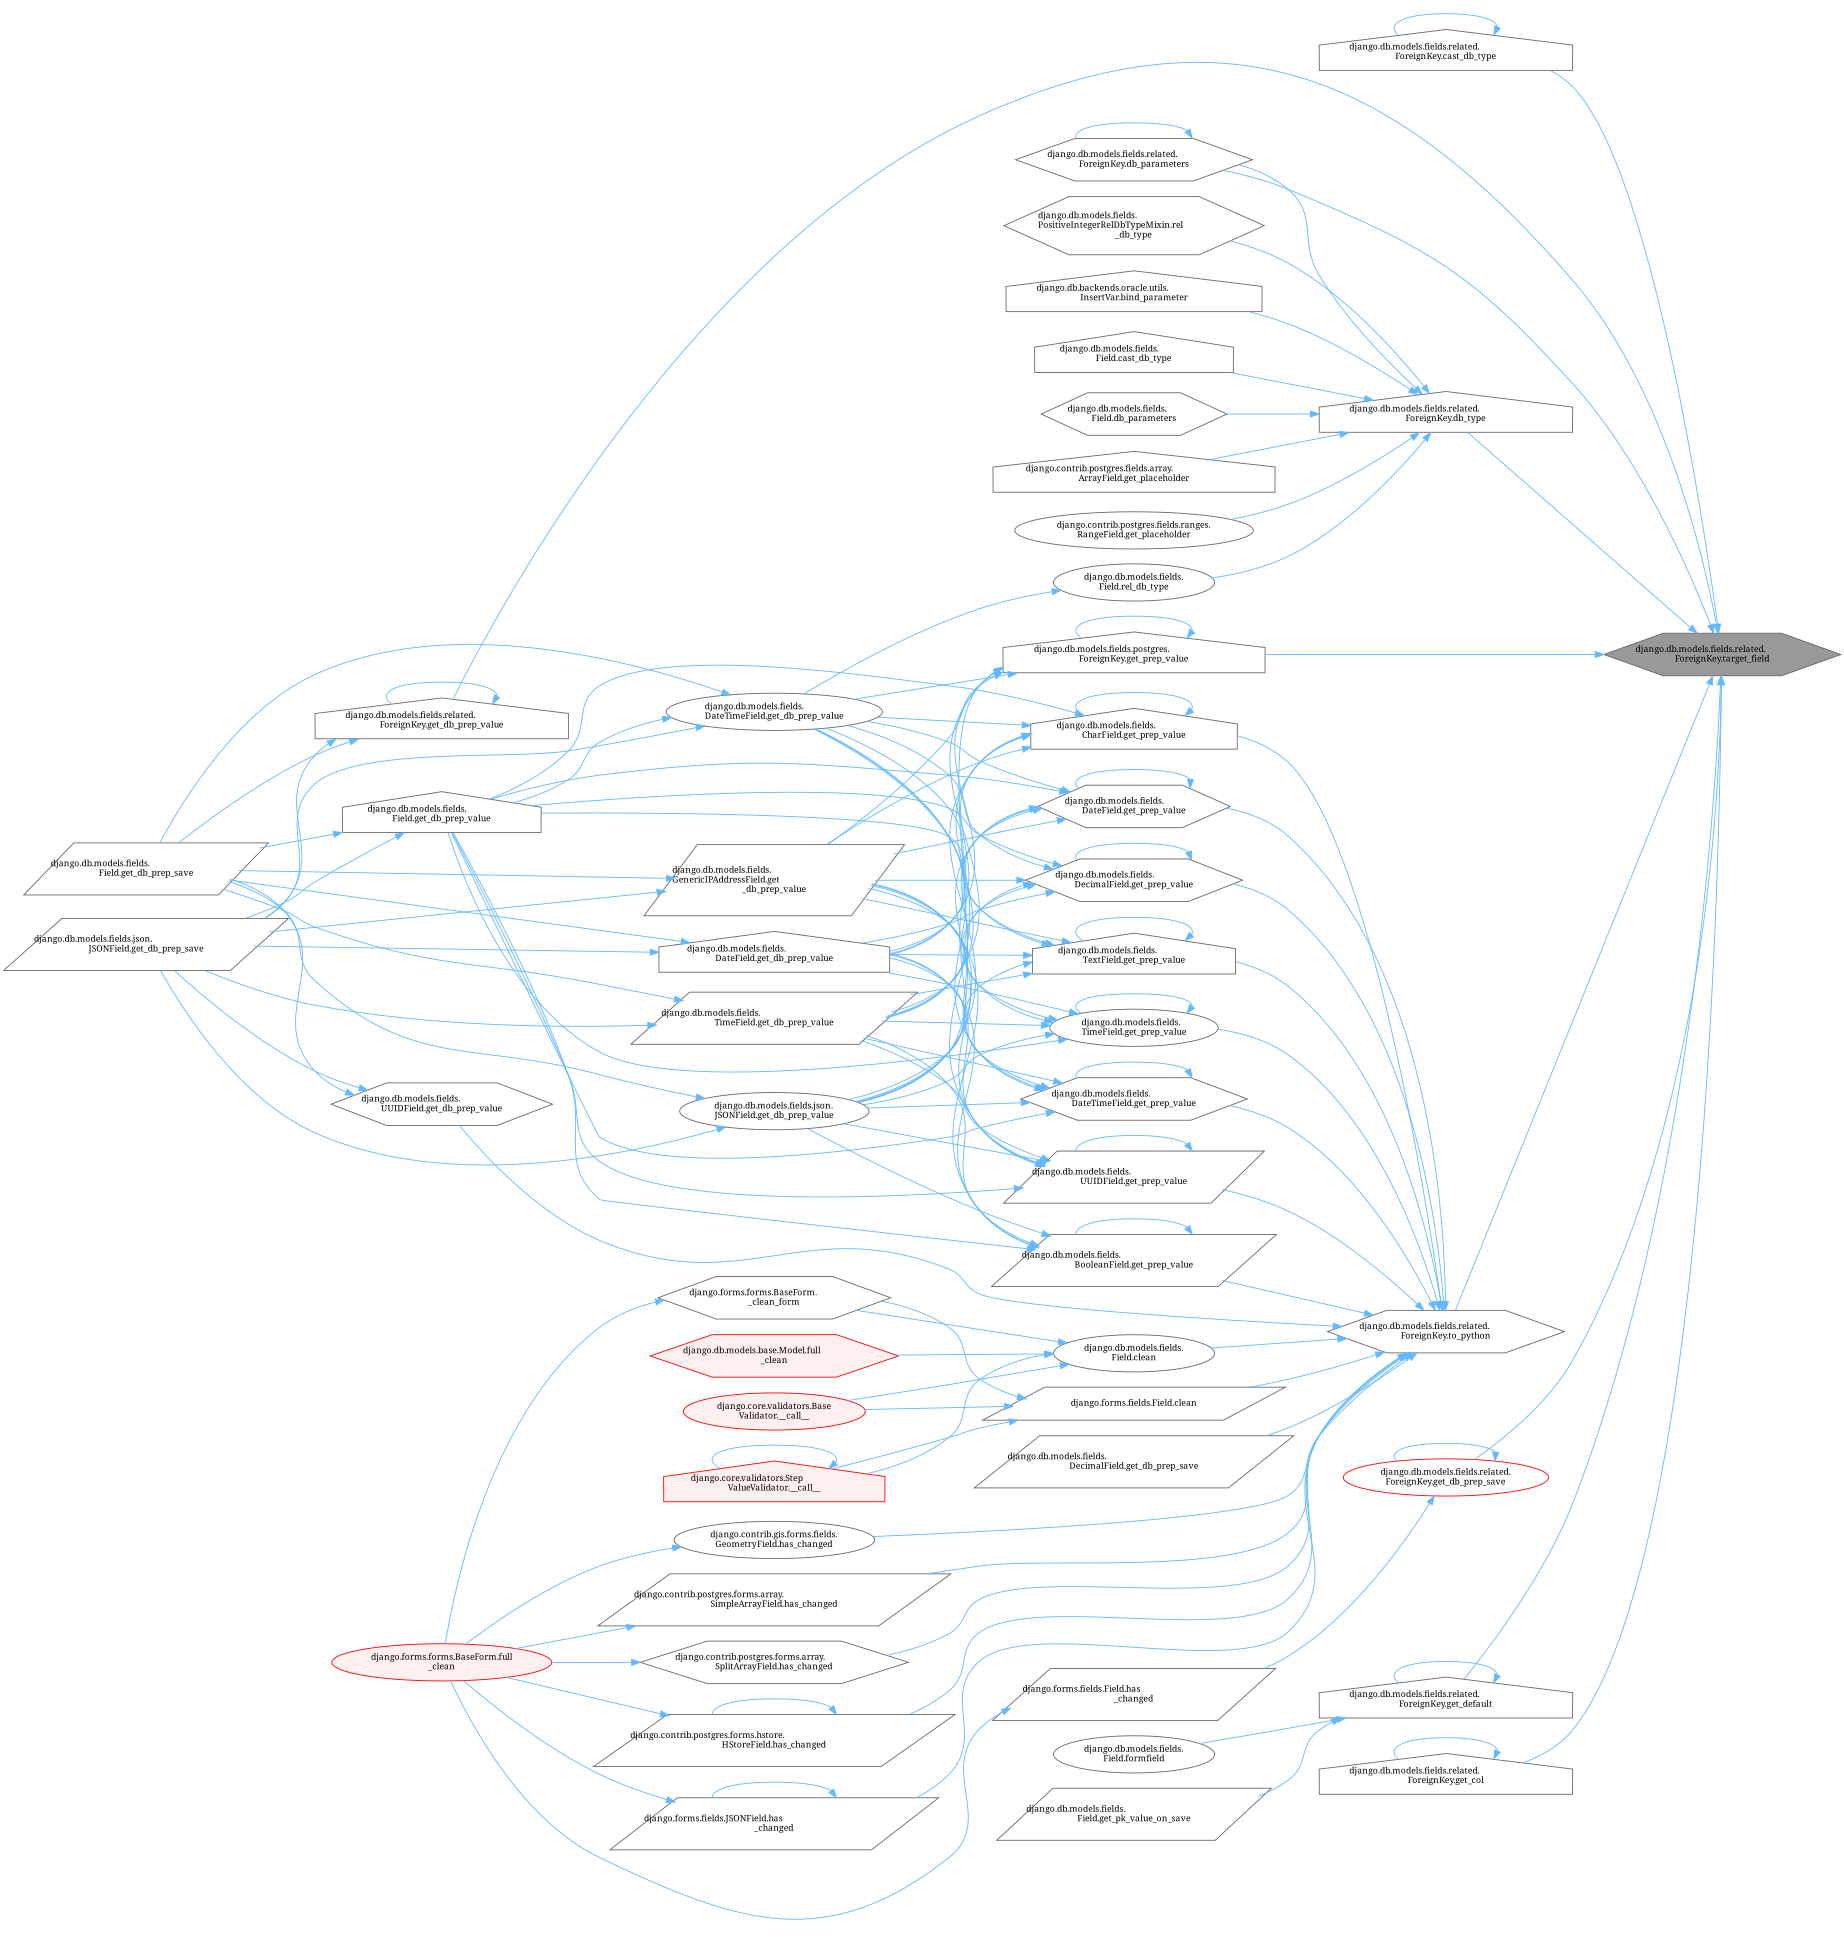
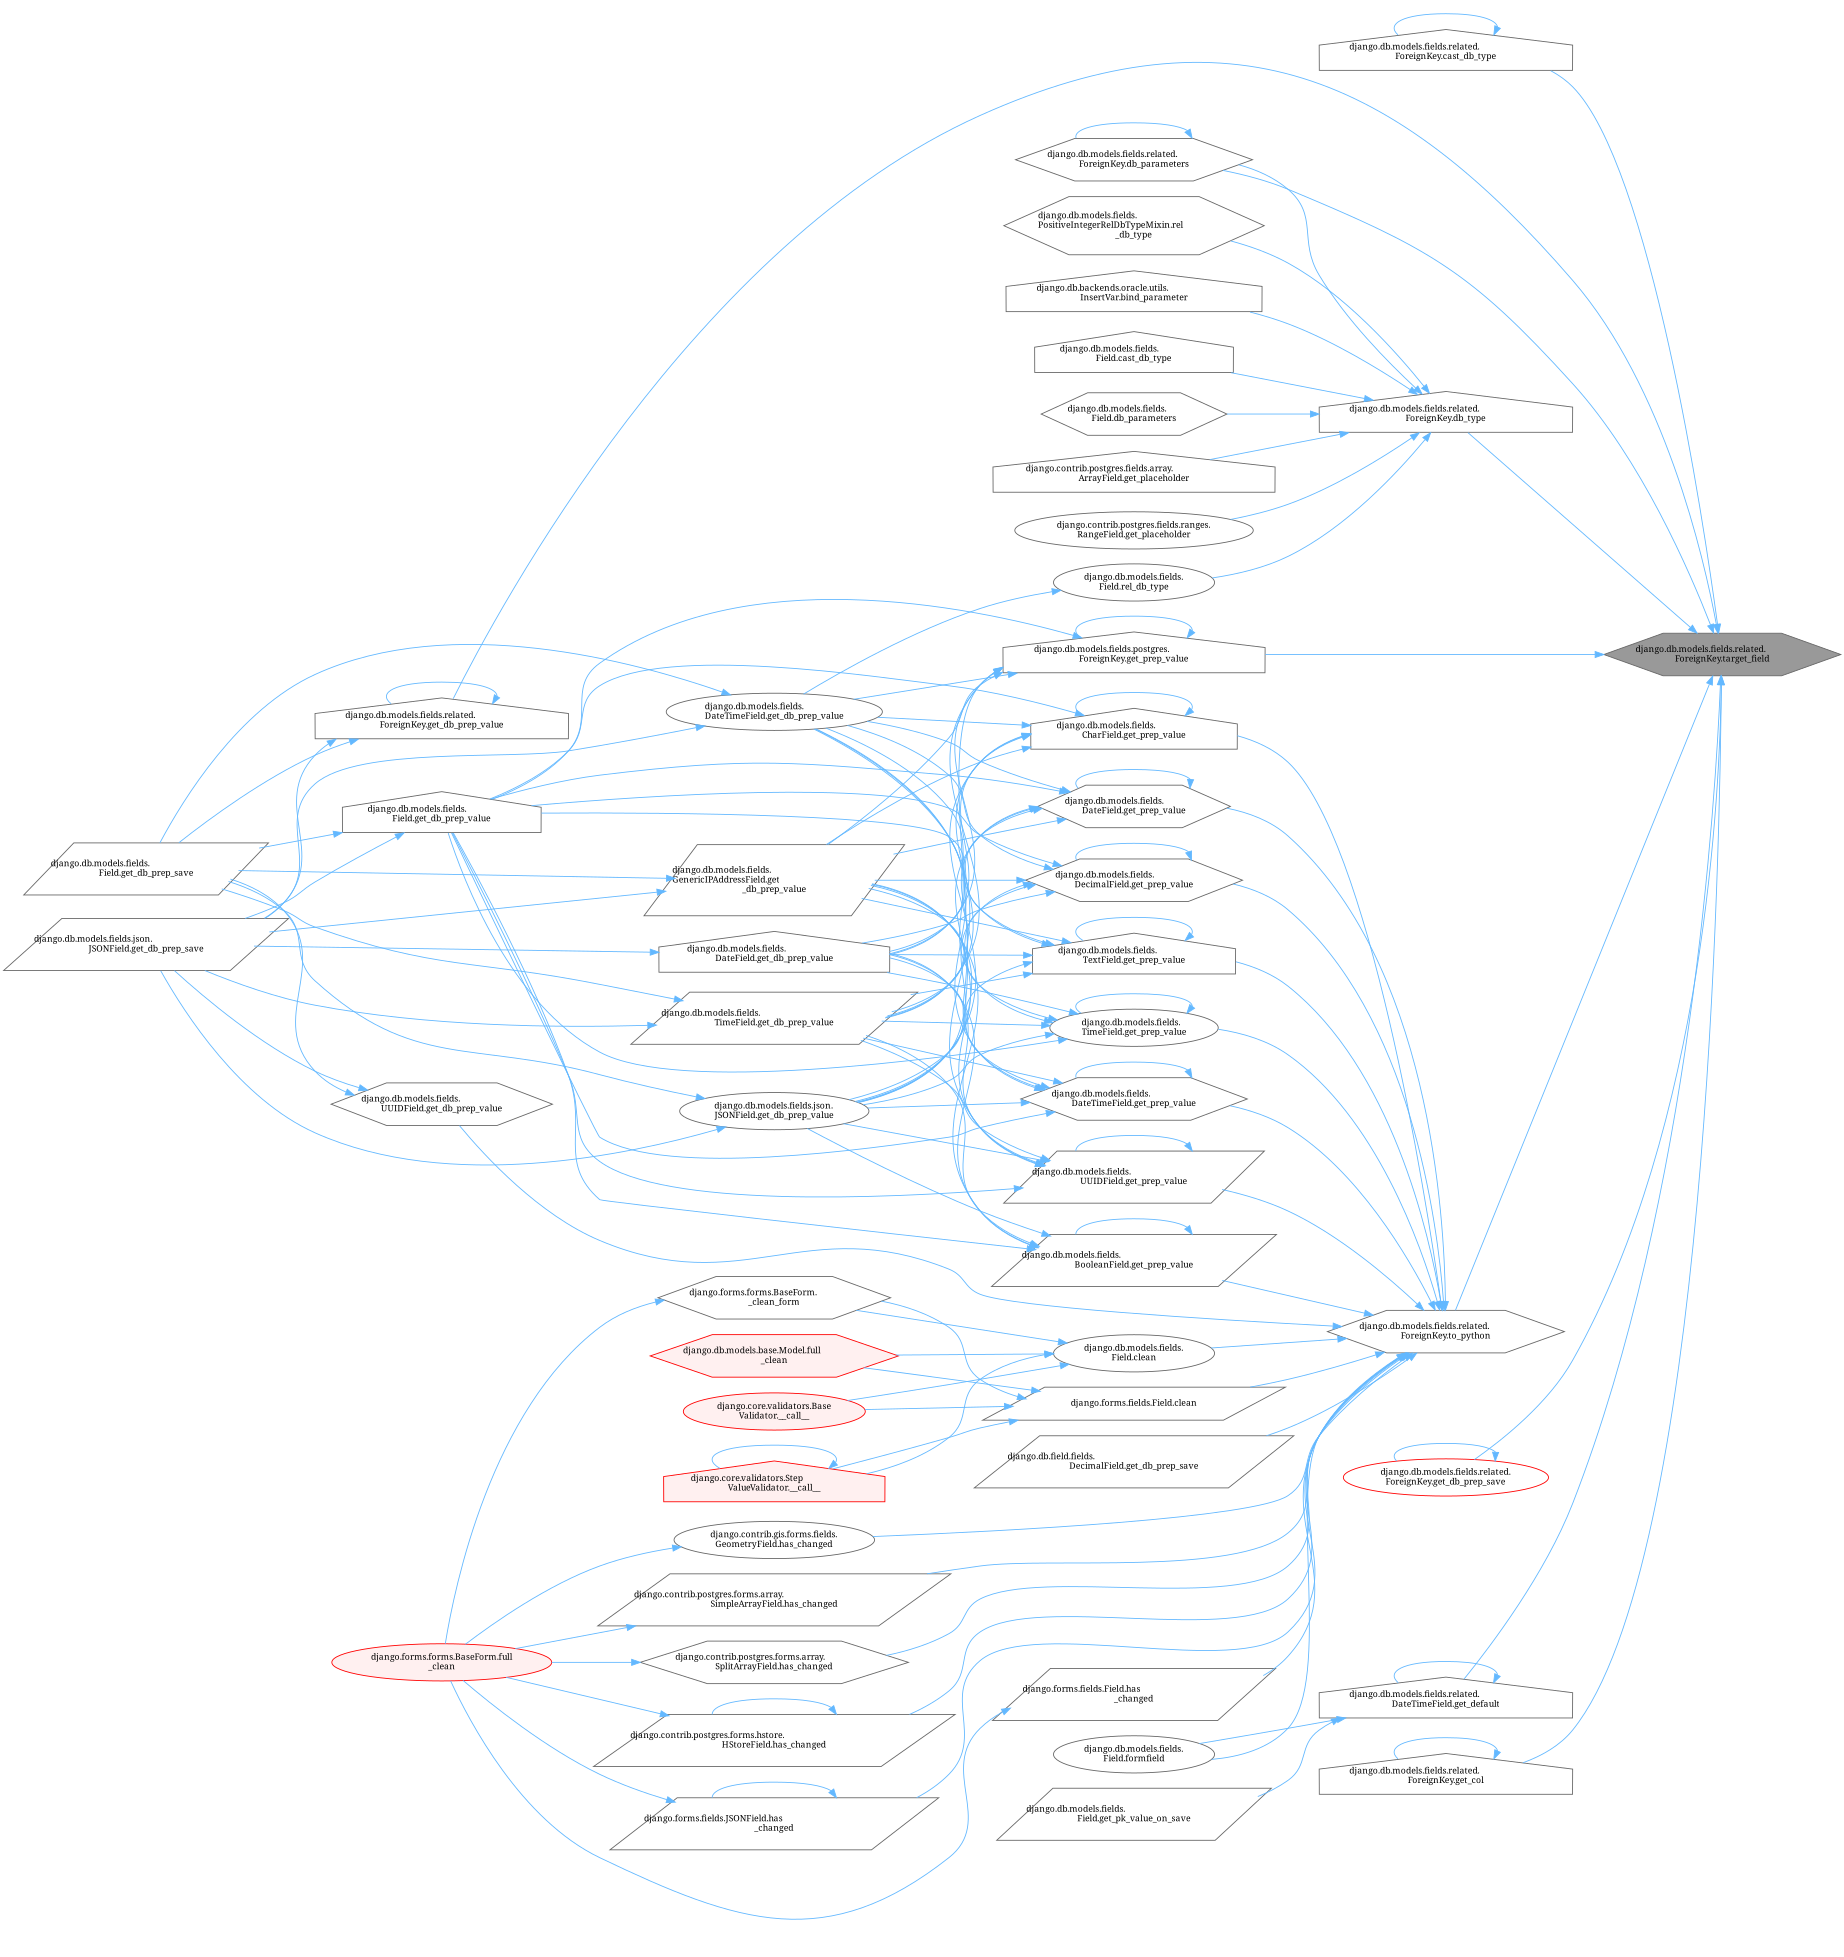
(586, 757) -> (739, 608)
(433, 908) -> none
none -> (948, 1379)
(1134, 1462) -> (1134, 1462)
none -> (1309, 1582)
(1358, 1597) -> (1304, 1508)
(1446, 1700) -> (1446, 1700)
